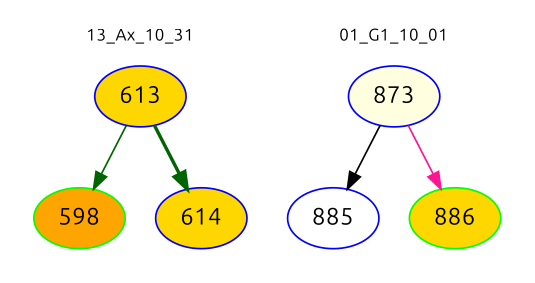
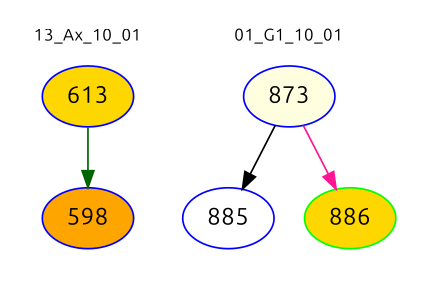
(140, 36) -> (88, 36)
(80, 218) -> (88, 218)
(201, 218) -> none
